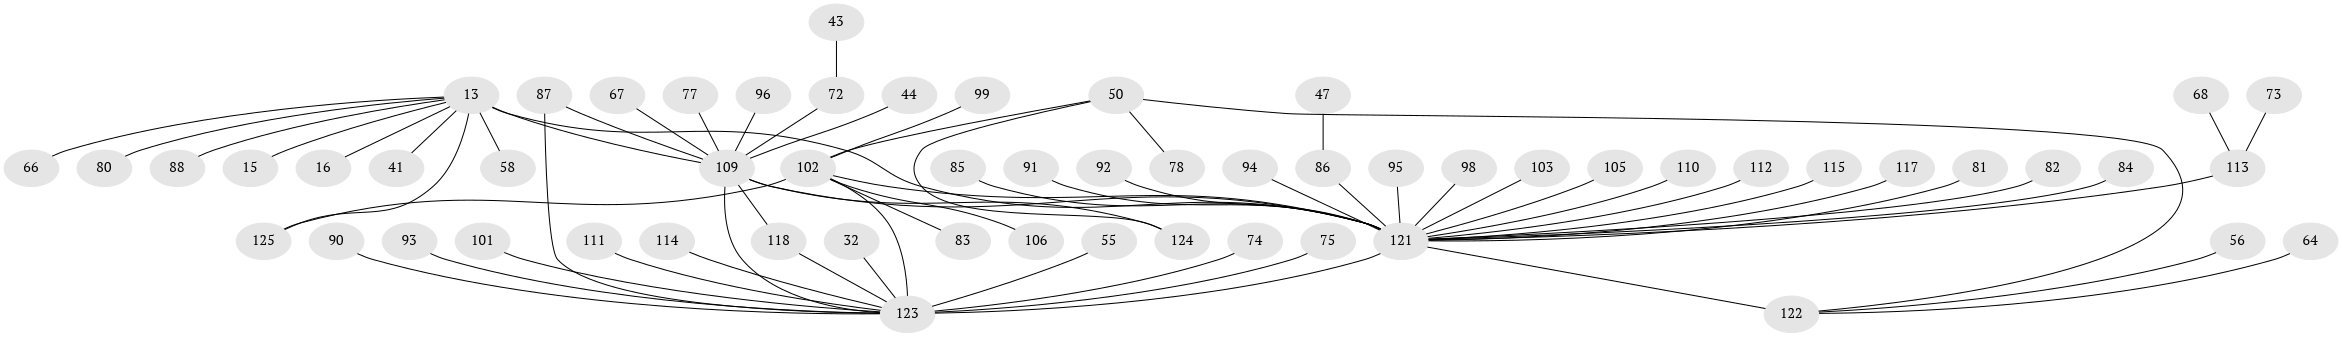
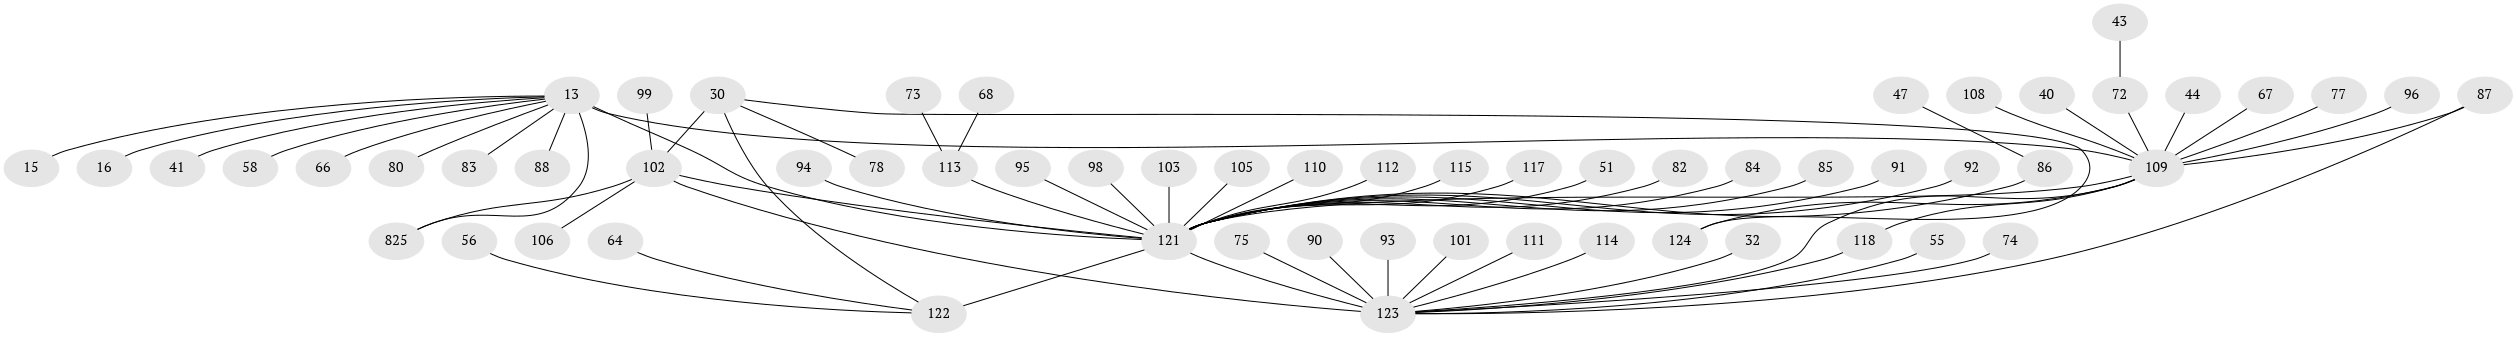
(1116, 95) -> (718, 95)
none -> (1974, 95)
none -> (2047, 95)
(1980, 168) -> (1607, 168)
(899, 211) -> (521, 132)
(264, 241) -> (396, 241)
